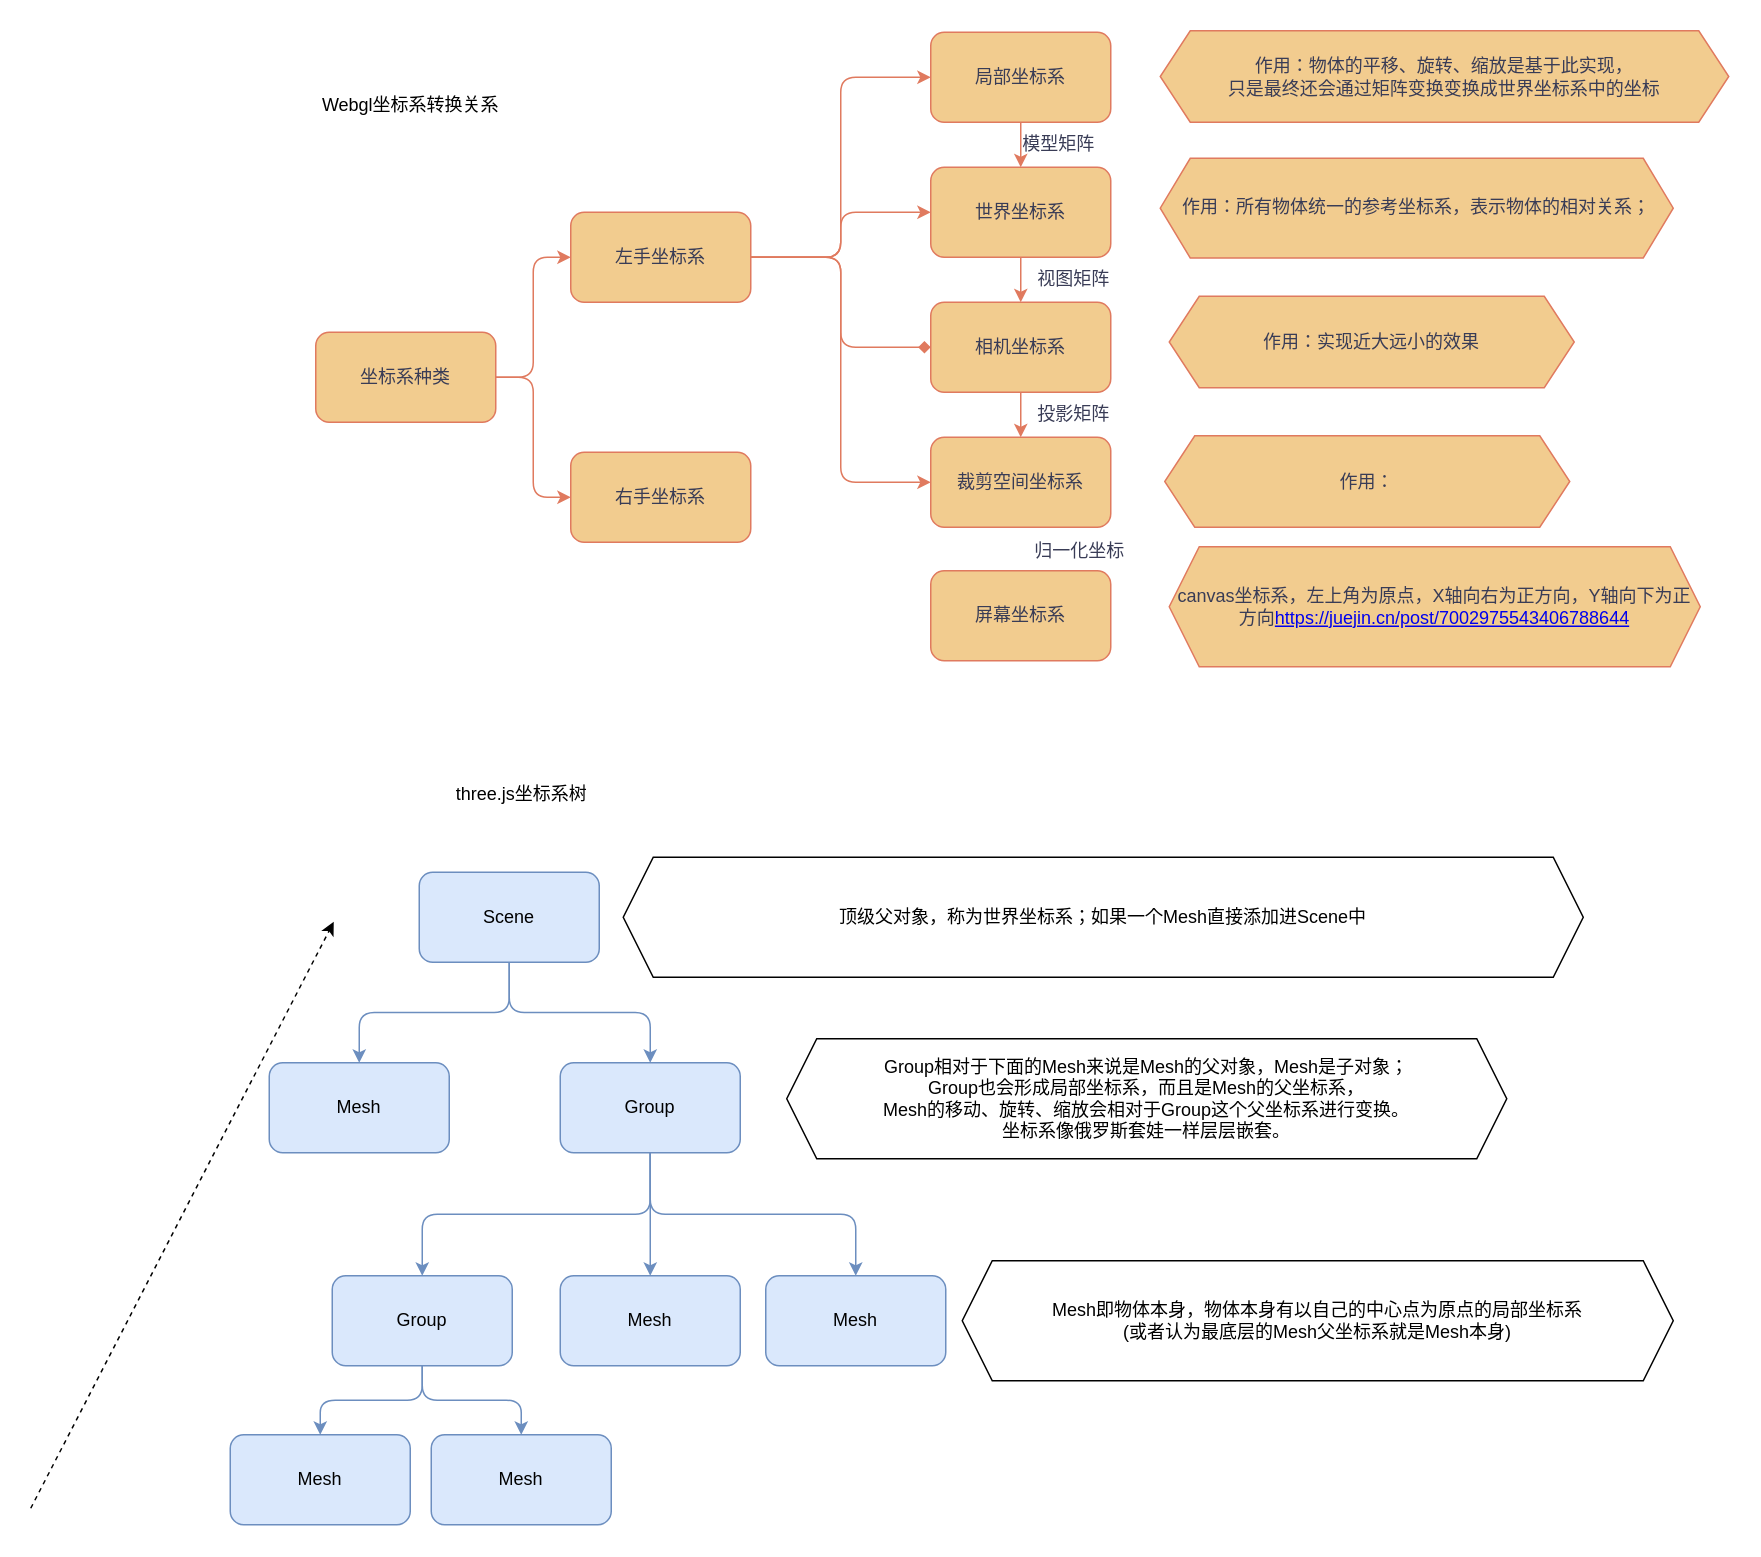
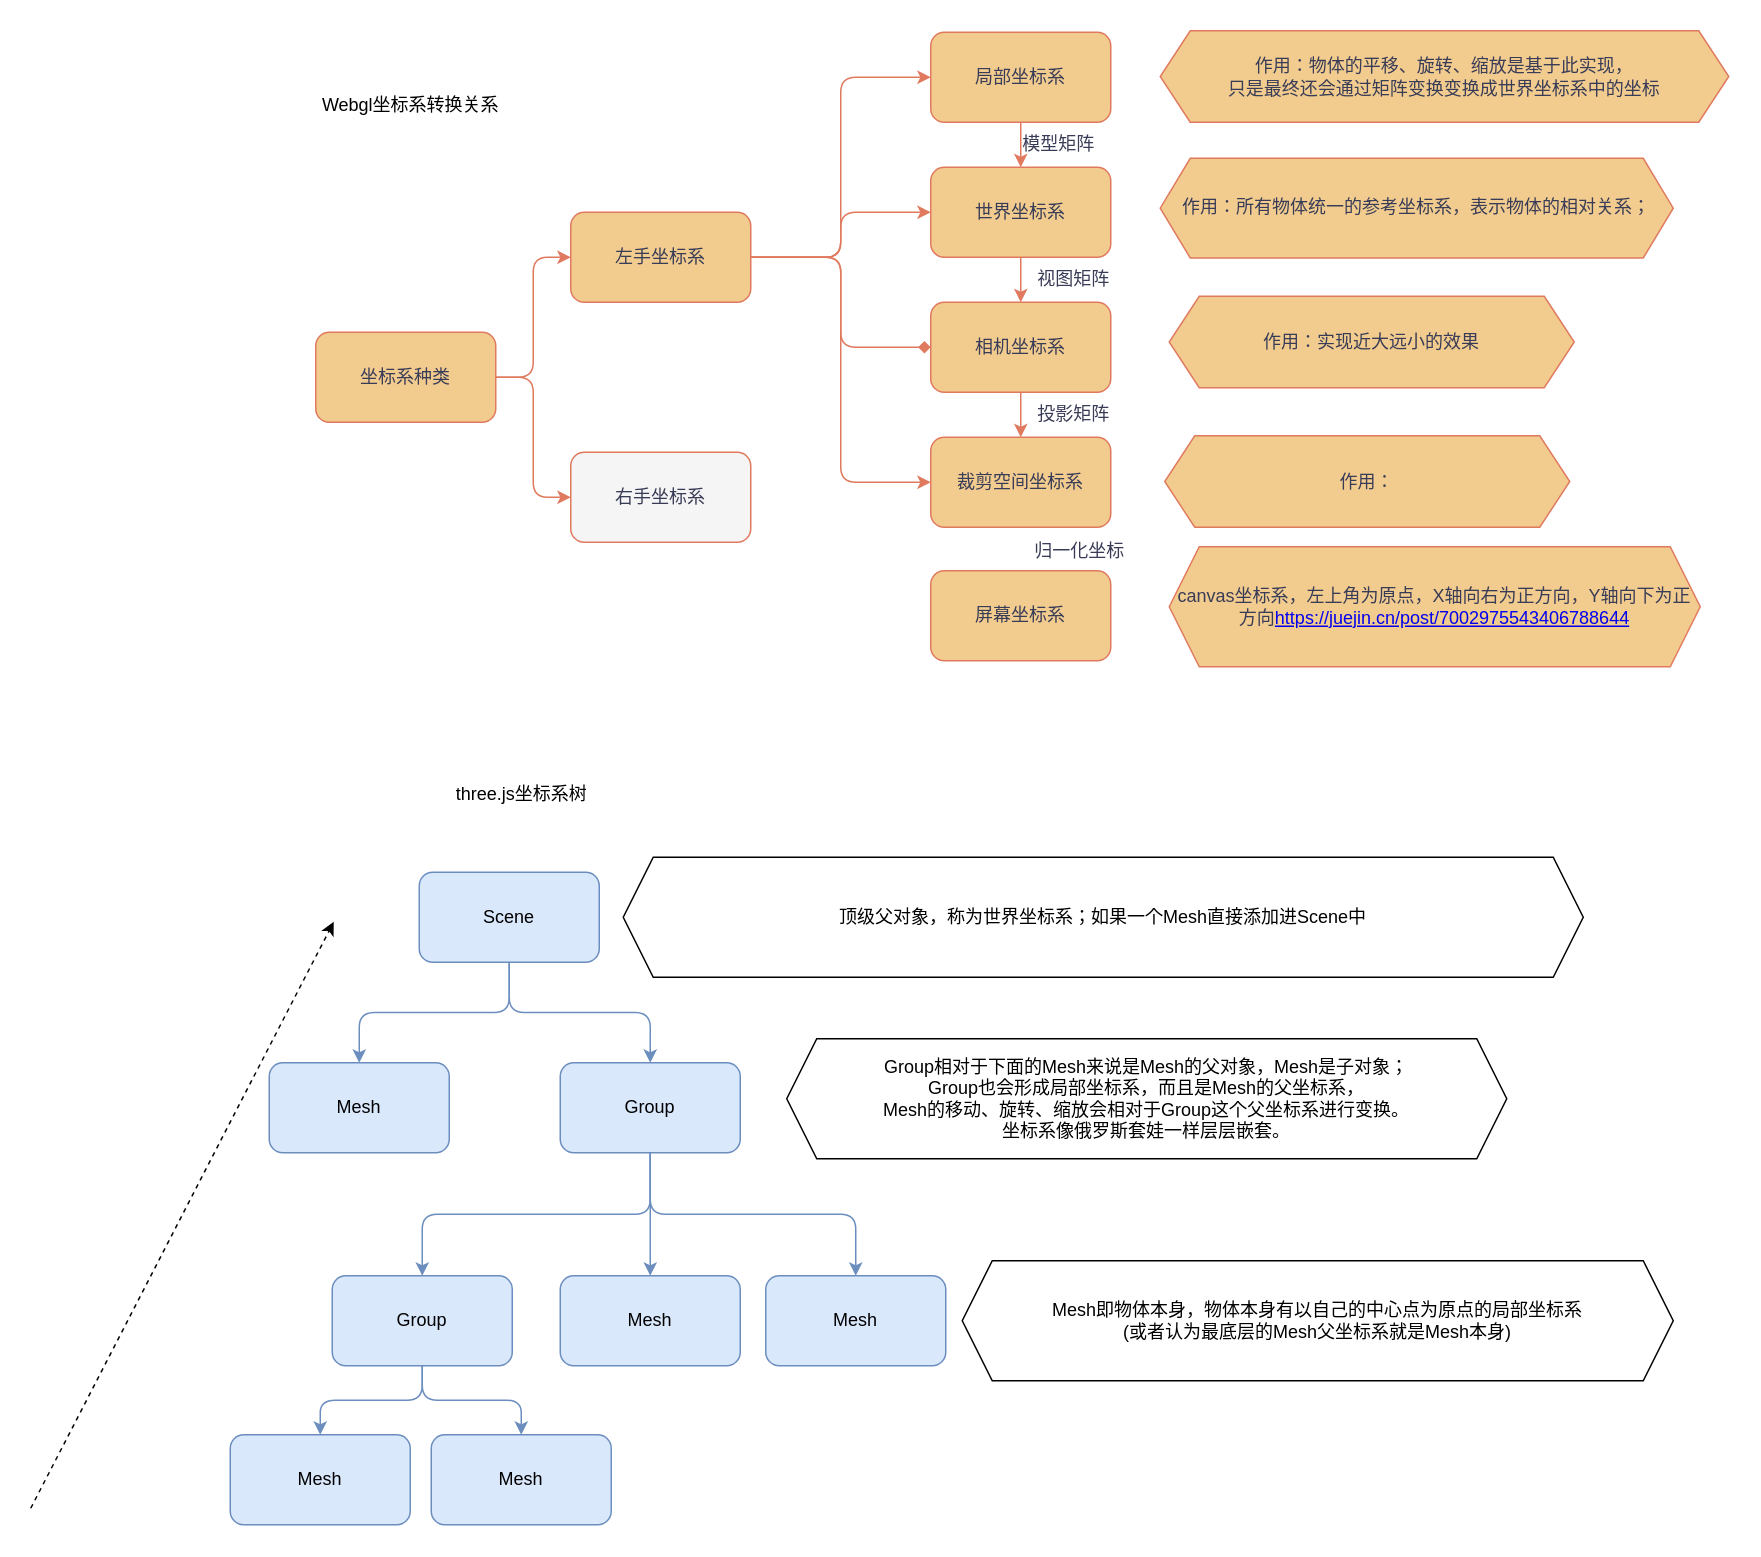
(661, 497) -> (661, 497)
